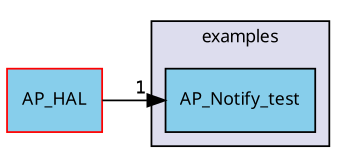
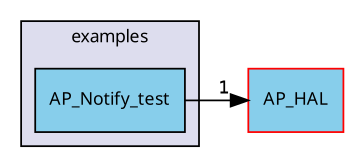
(125, 100) -> (210, 100)
